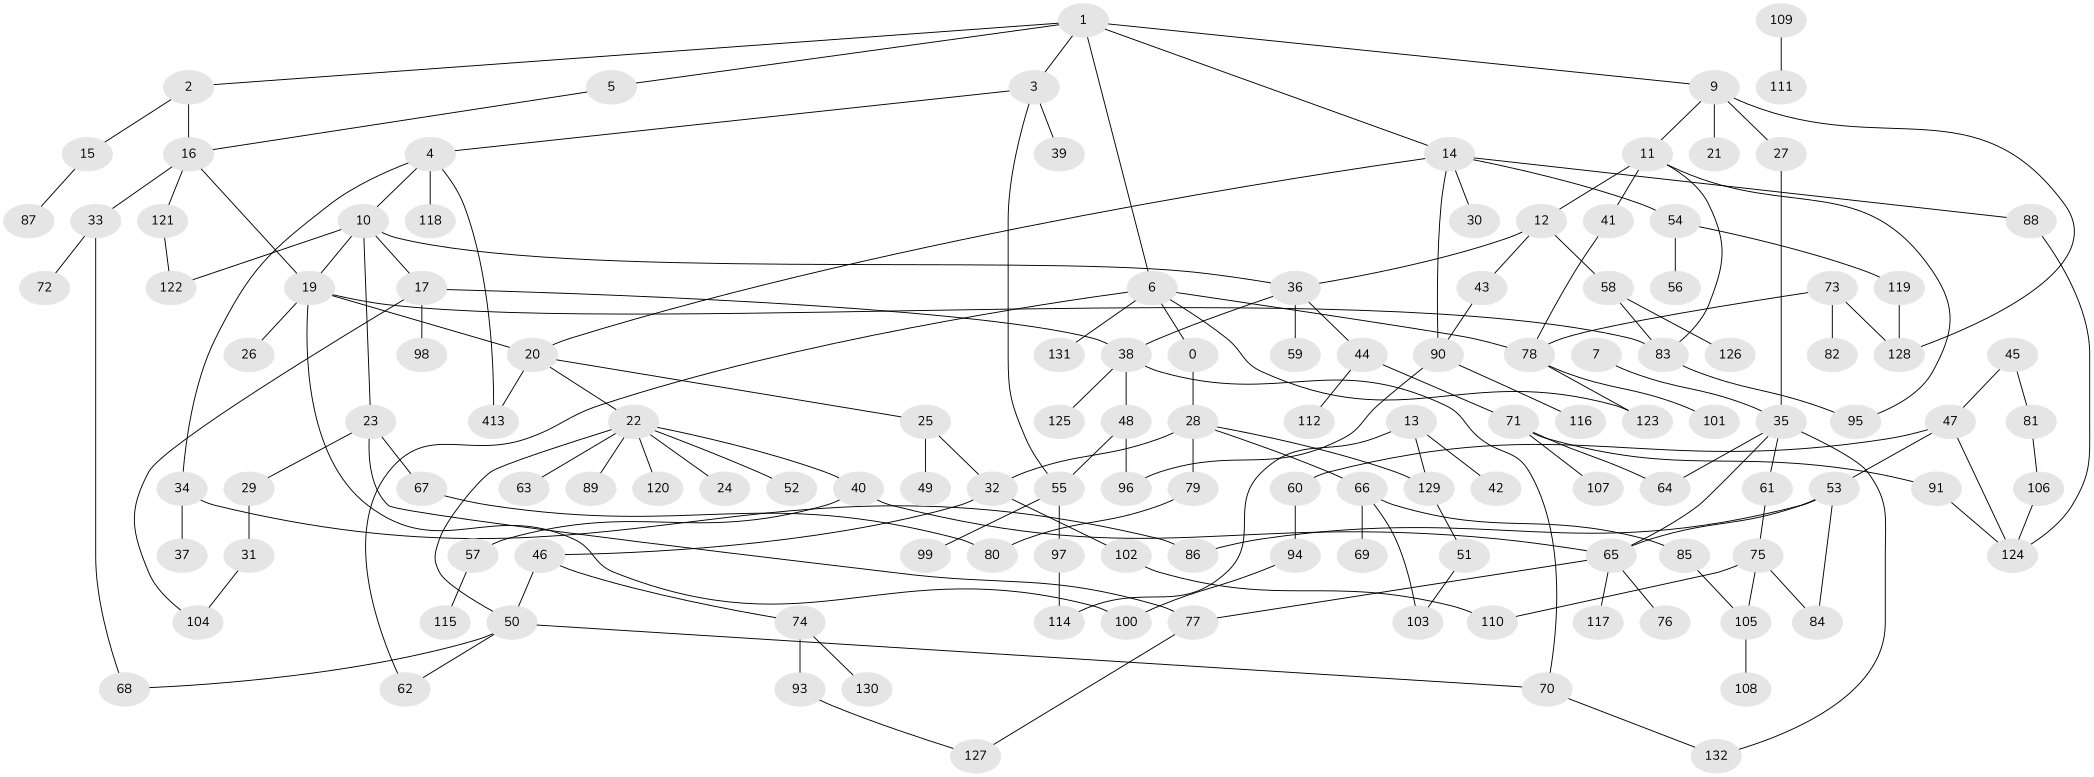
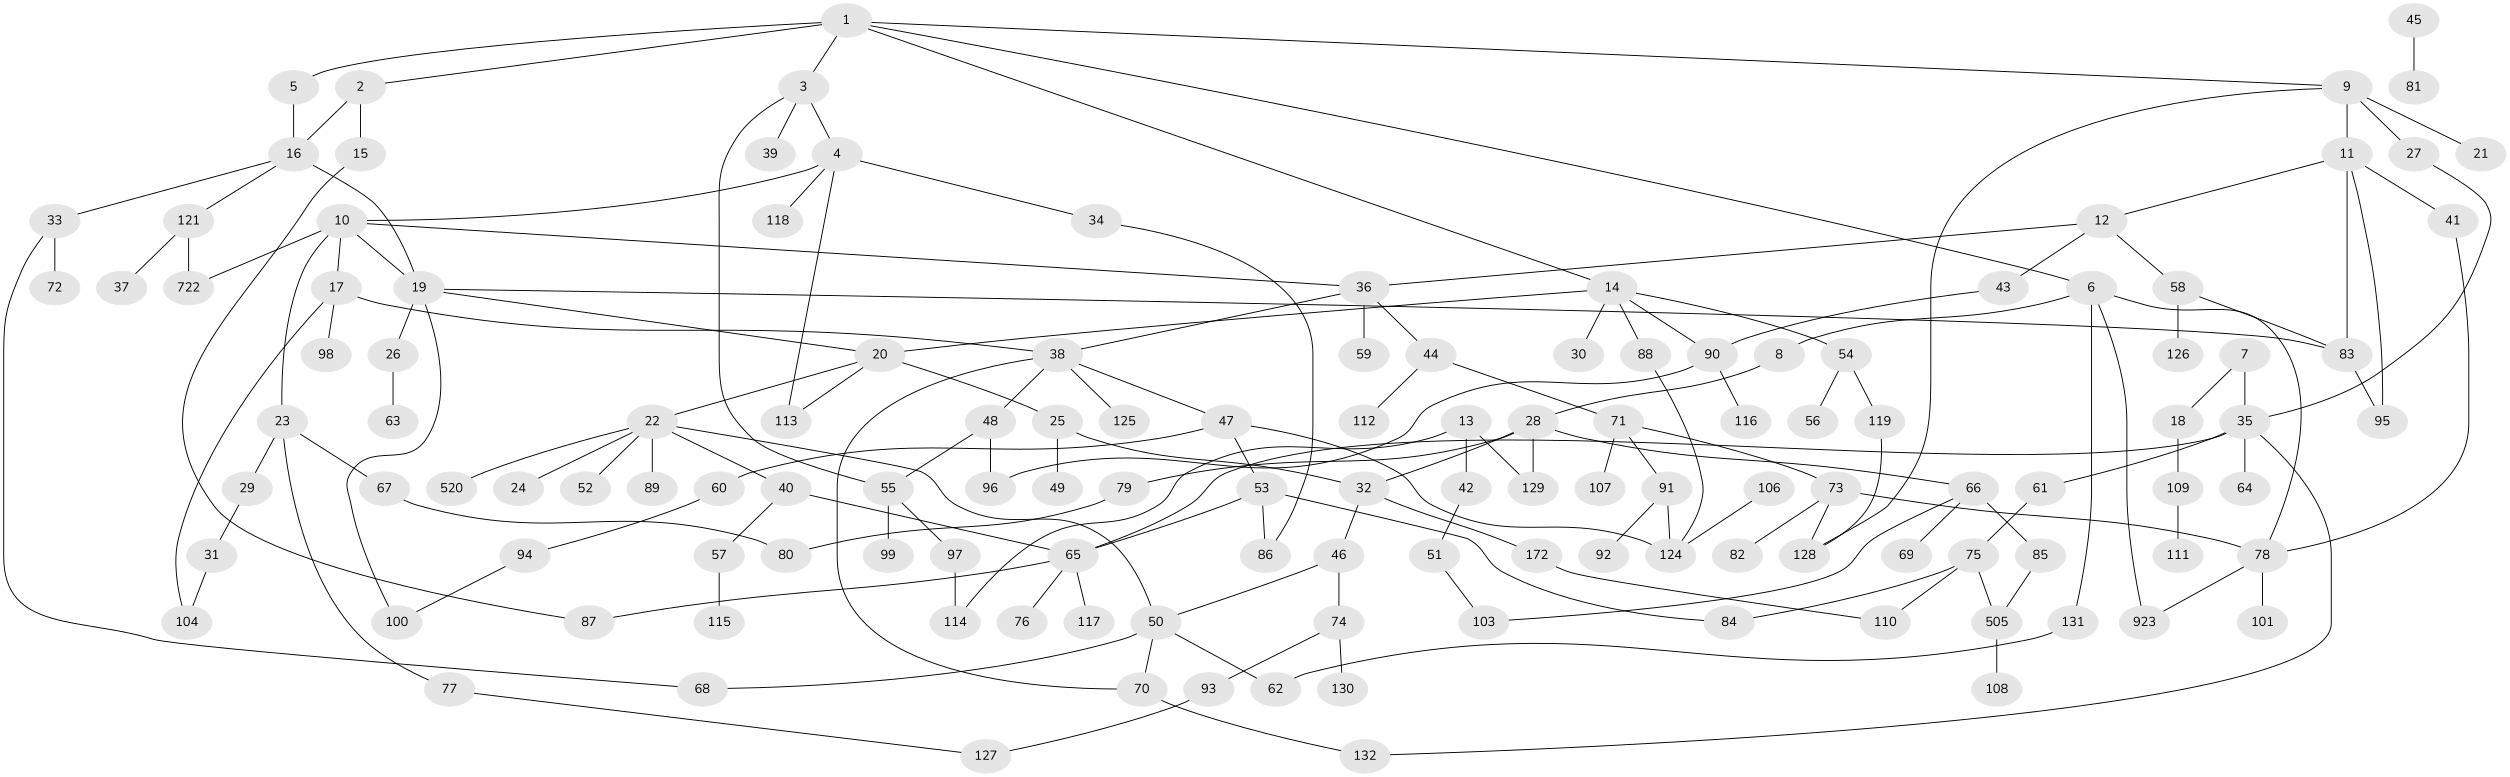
(171, 288) -> (189, 288)
(1193, 355) -> (1779, 355)
(1981, 388) -> (1142, 388)
(648, 391) -> (1673, 651)
(493, 422) -> (786, 422)
(1647, 422) -> (2145, 623)
none -> (2178, 422)
(579, 455) -> (393, 388)
(1589, 455) -> (1743, 453)
(2035, 455) -> none
(658, 489) -> (452, 489)
(182, 522) -> (155, 254)
(1447, 522) -> (1451, 522)
(1126, 556) -> (1537, 556)
none -> (1604, 556)
(1402, 589) -> (832, 590)
(1746, 623) -> (1997, 623)
